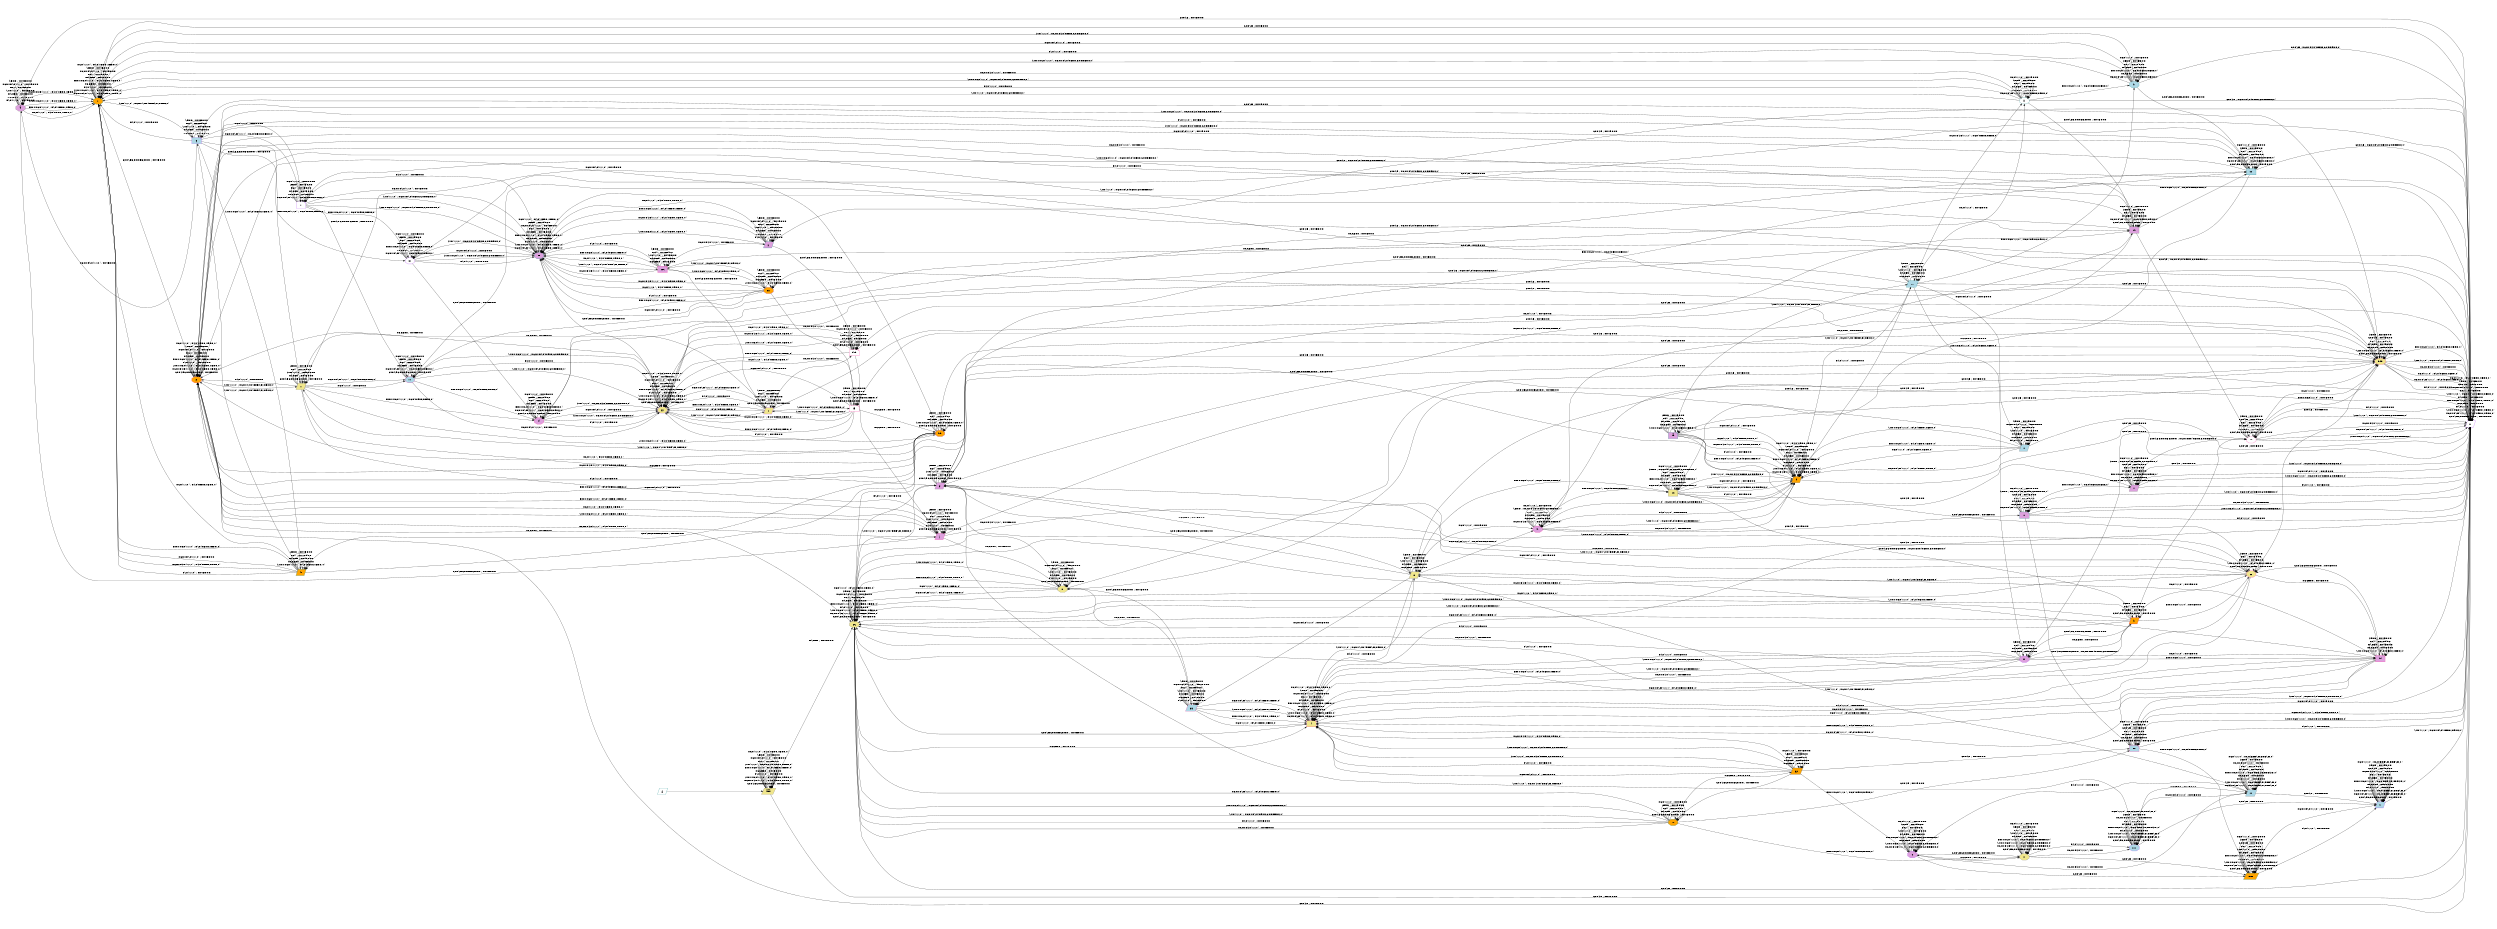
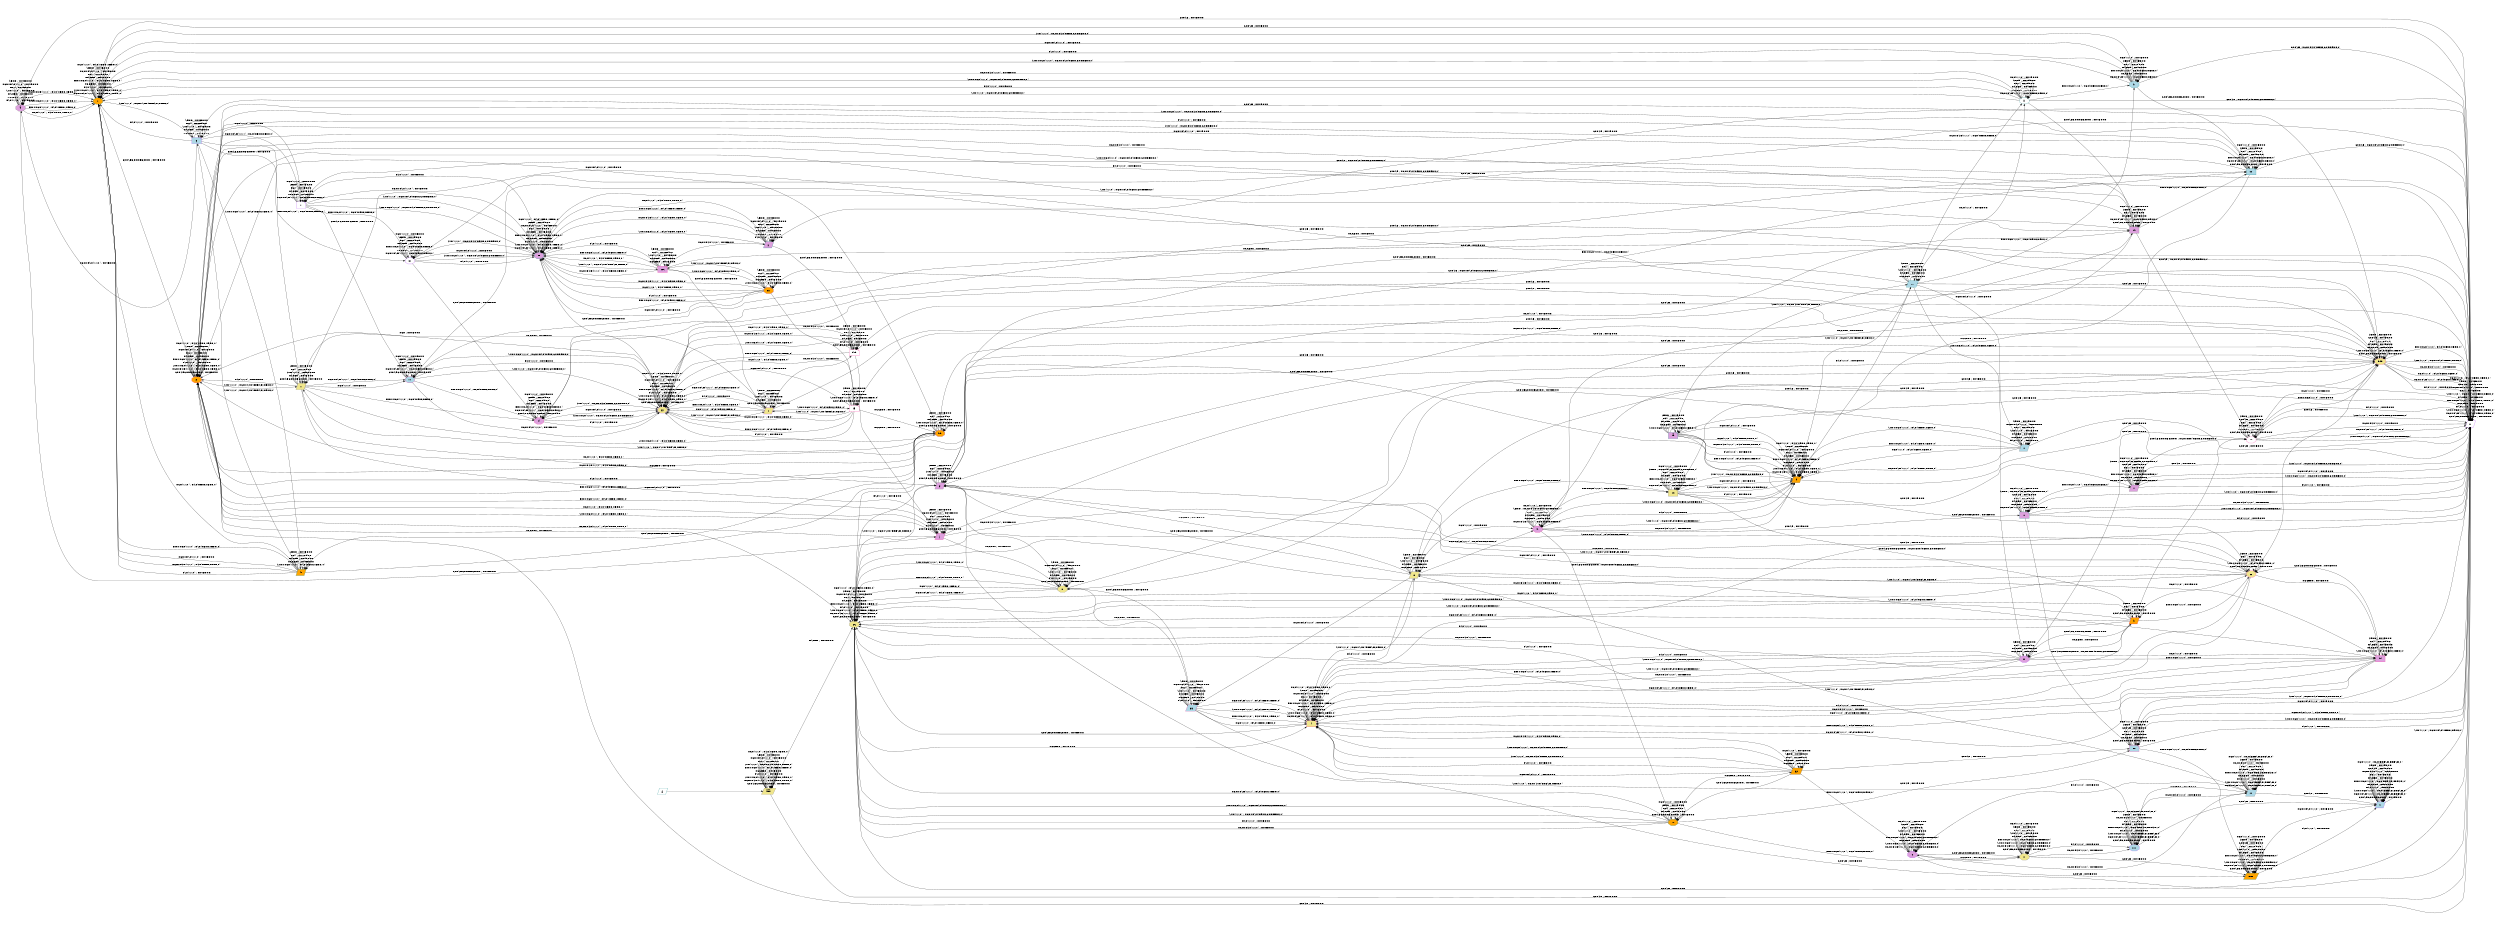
(410, 333) -> (410, 333)
none -> (1613, 670)
none -> (2013, 876)
